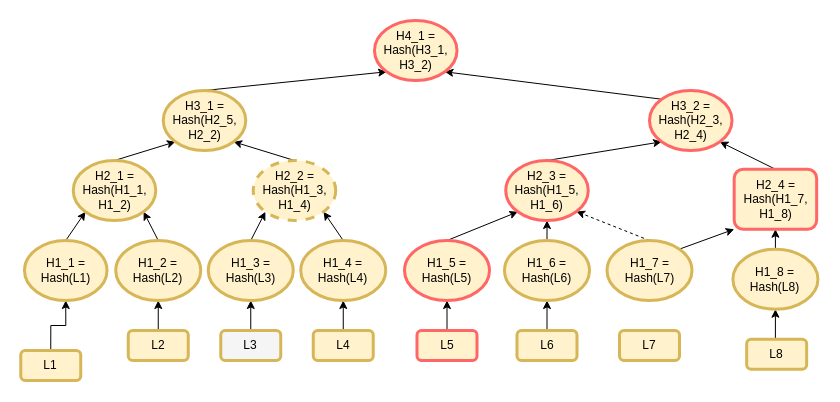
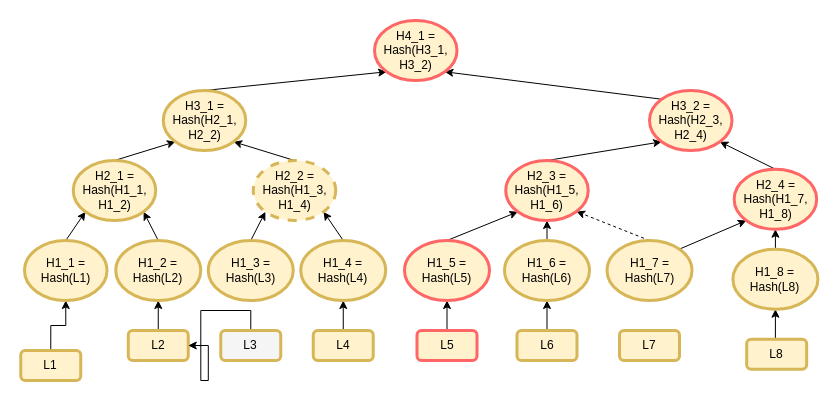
(205, 121) -> (205, 121)
(775, 199) -> (775, 199)
(251, 310) -> (201, 347)
